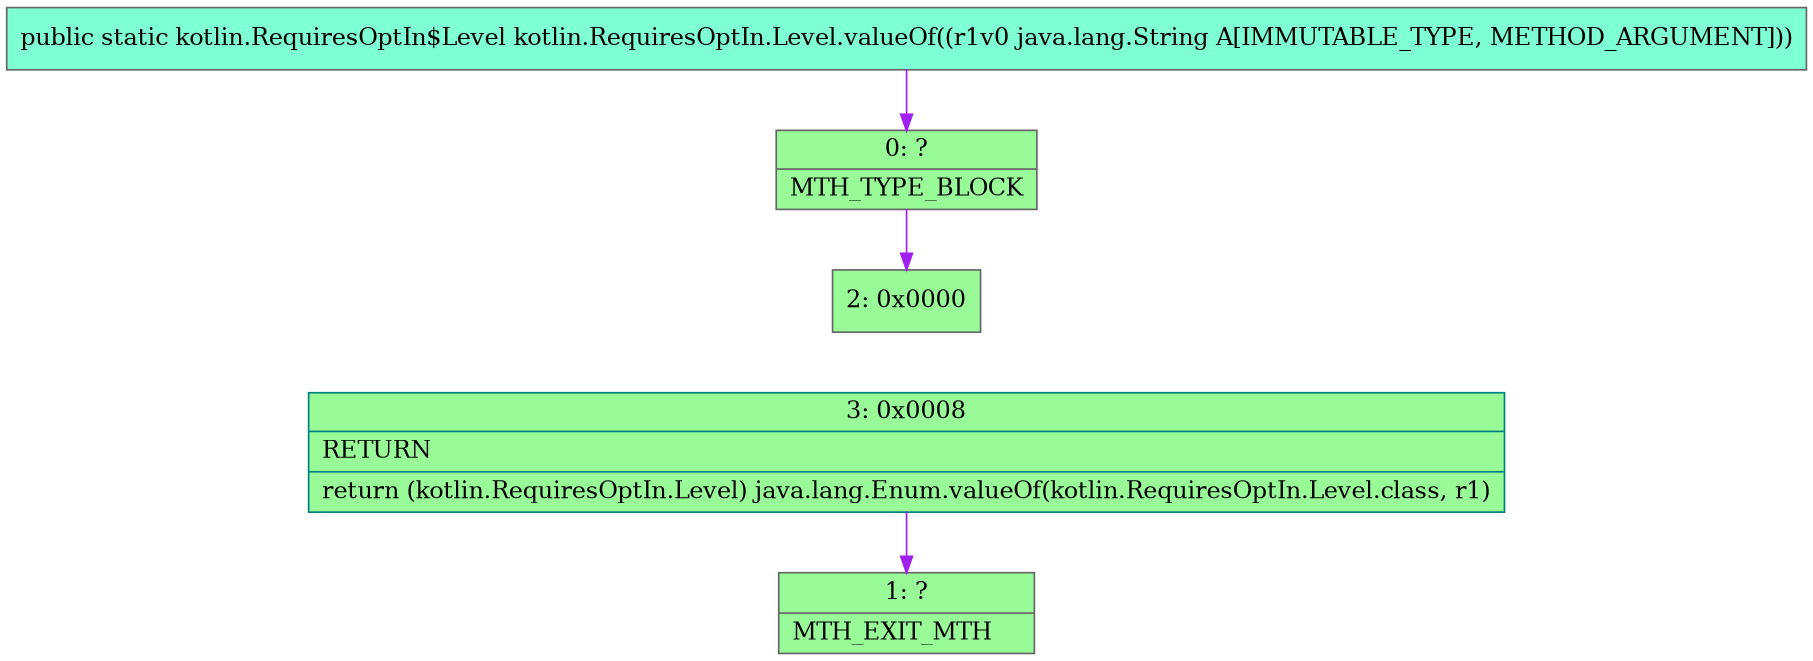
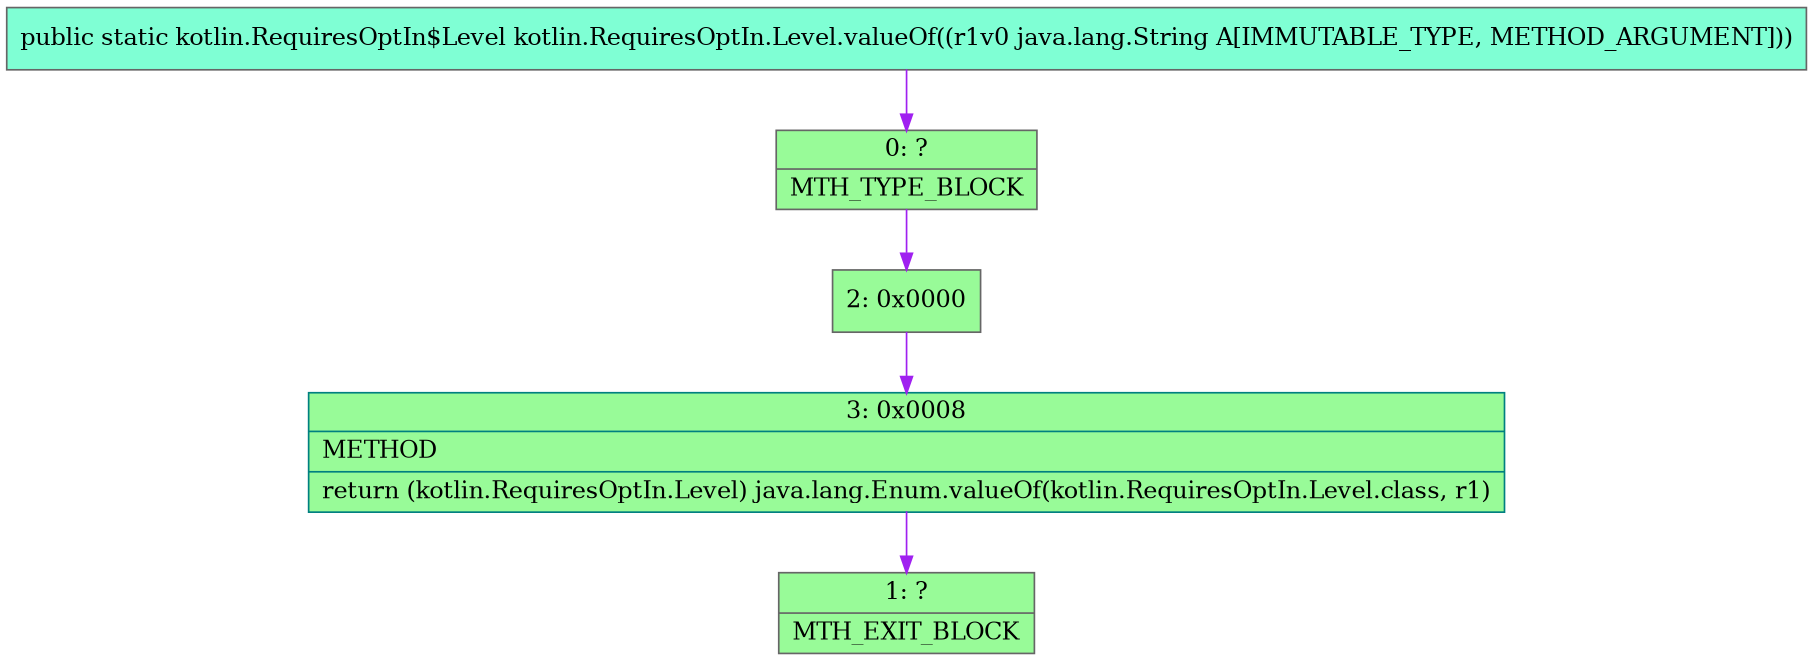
none -> (907, 354)
(377, 451) -> (380, 451)
(892, 632) -> (907, 632)
